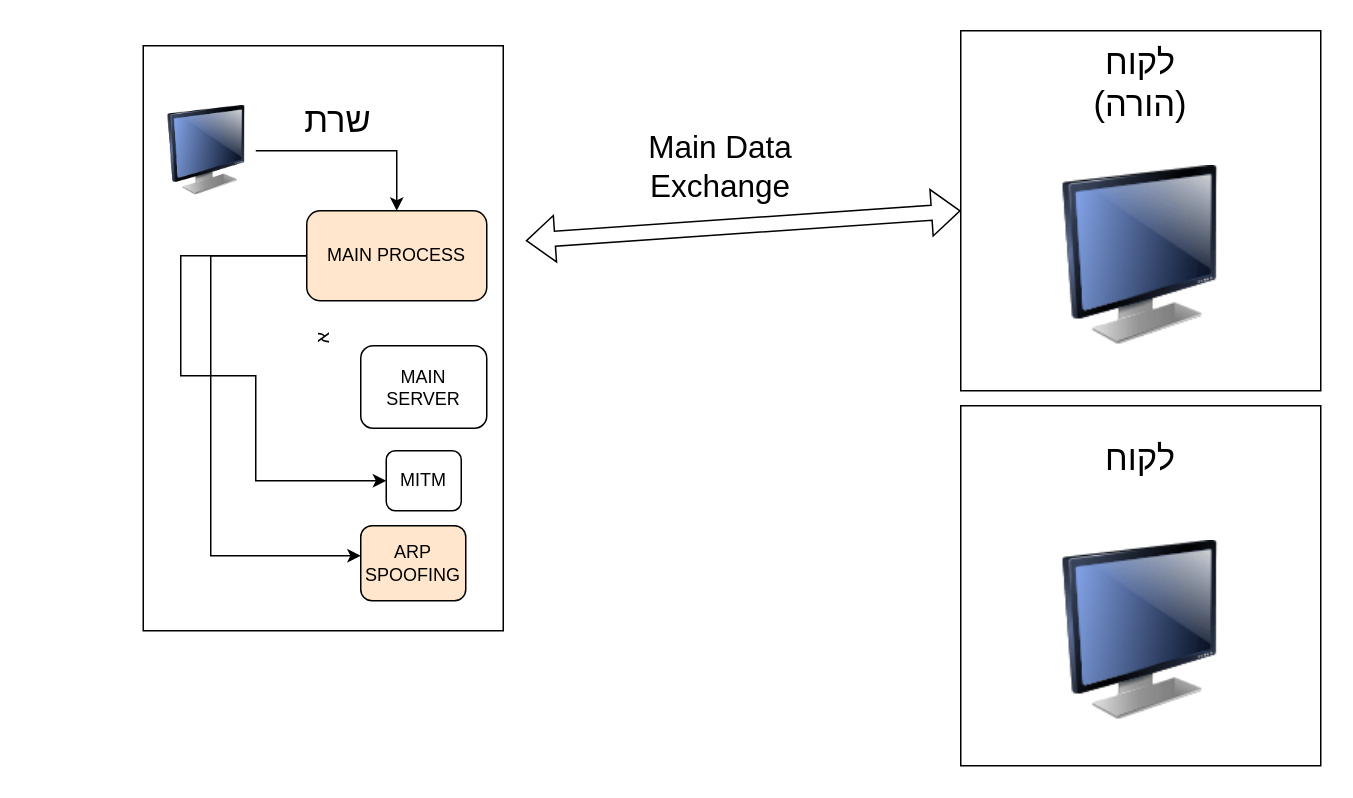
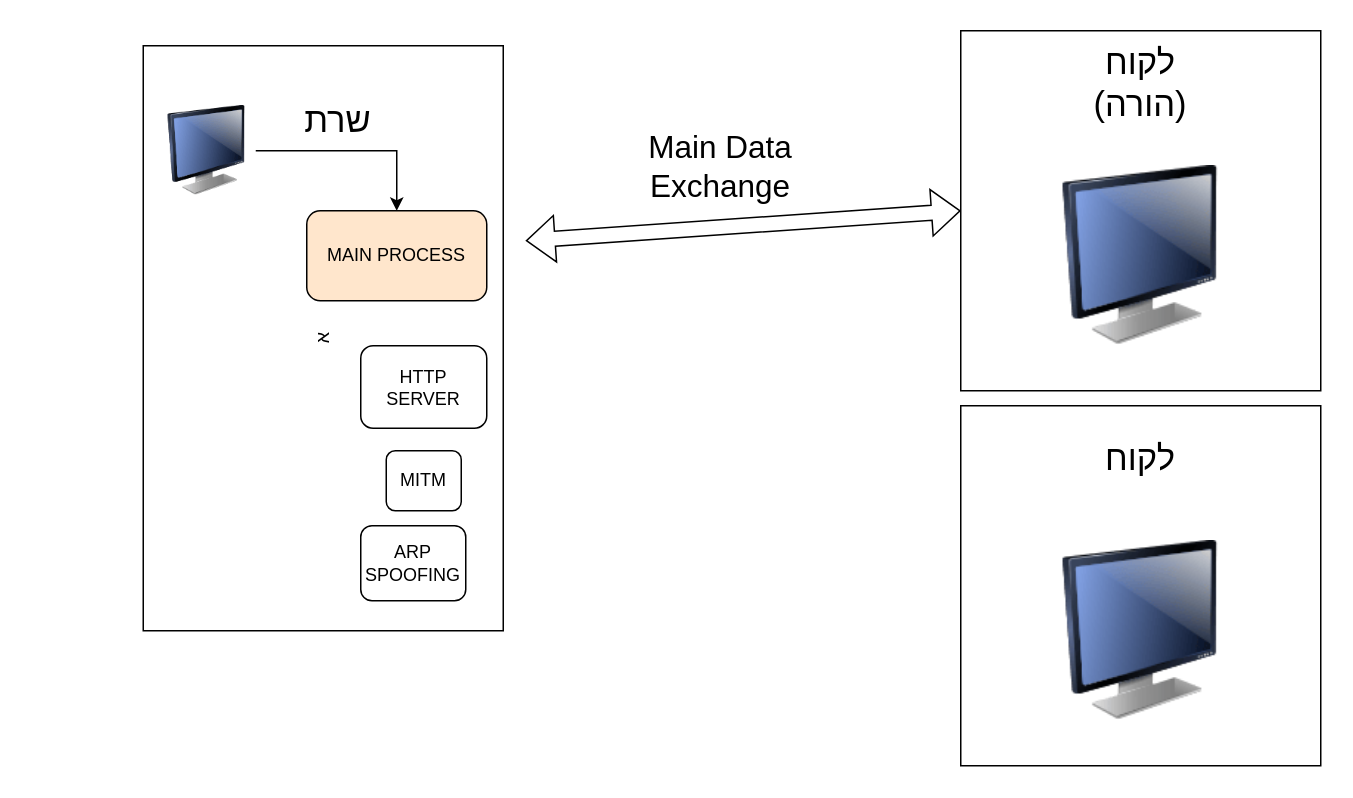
(256, 377) -> none
(424, 388) -> (424, 388)
(211, 476) -> none
(413, 563) -> (413, 563)
